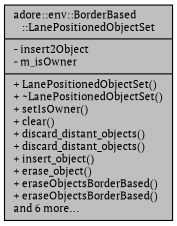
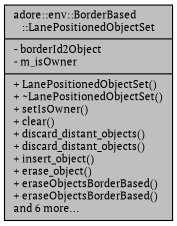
(51, 50) -> (58, 50)
